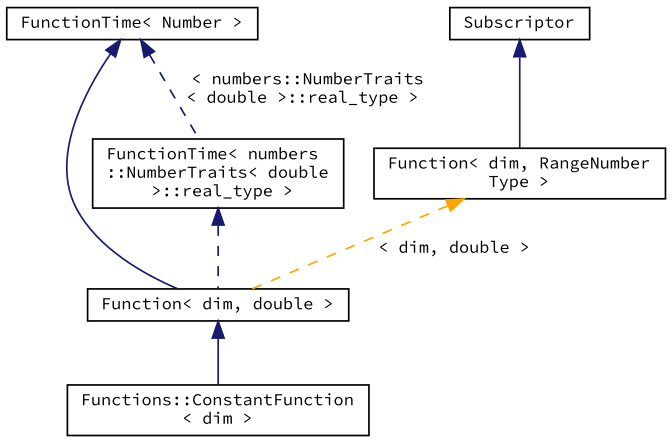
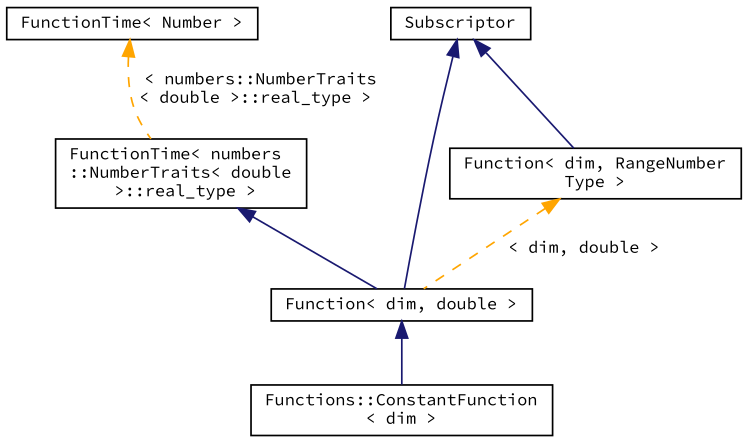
(174, 97) -> (132, 100)
(70, 192) -> (427, 172)
(218, 257) -> (315, 253)
